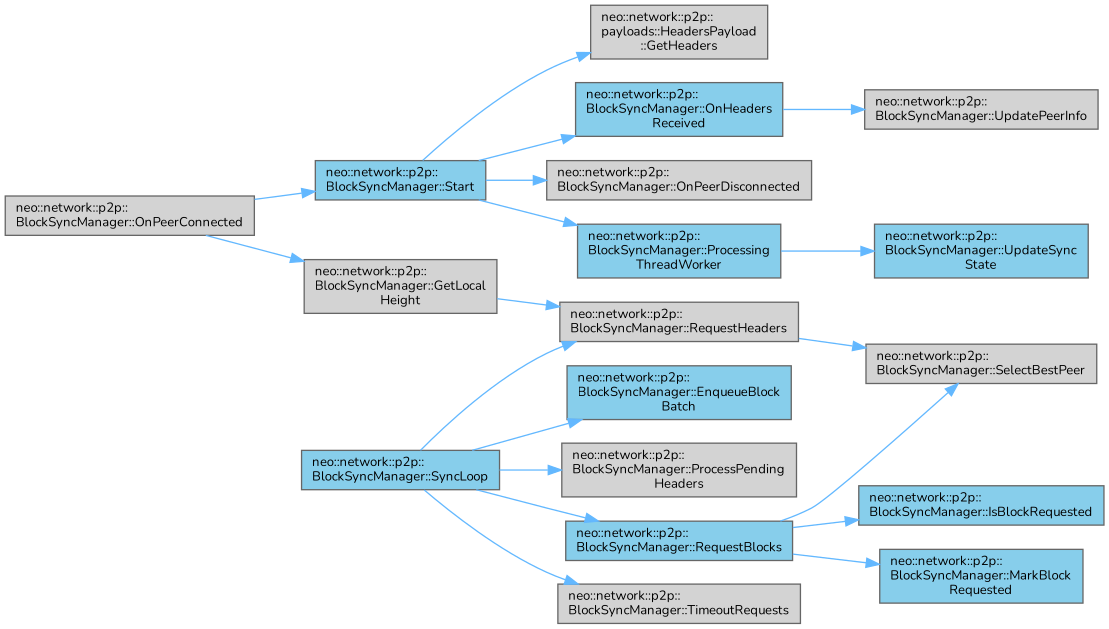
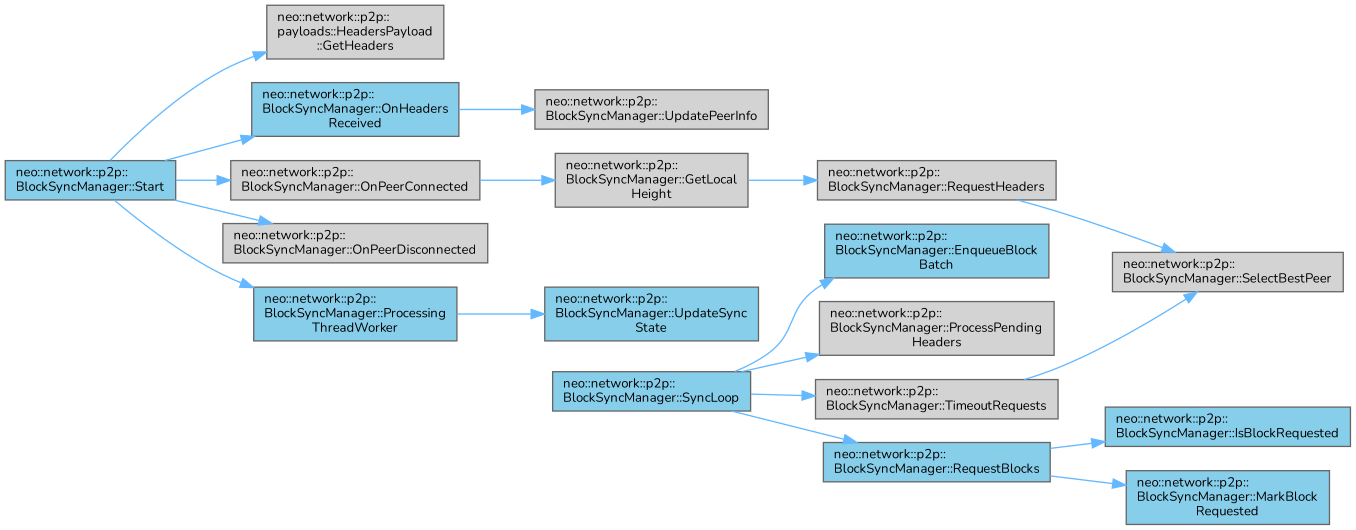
(278, 196) -> (196, 180)
(487, 391) -> none
(868, 463) -> (1108, 345)
